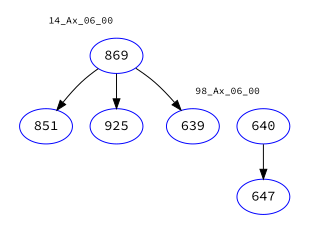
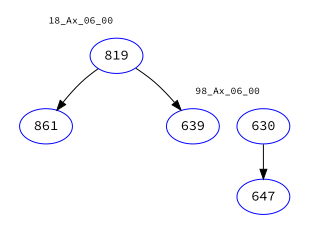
(81, 21) -> (81, 21)
(117, 56) -> (117, 56)
(46, 126) -> (46, 126)
(117, 126) -> none
(263, 126) -> (263, 126)
